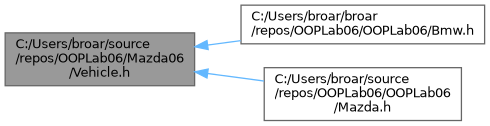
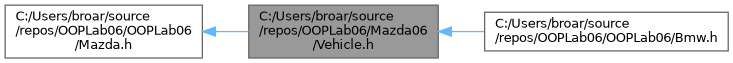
(363, 24) -> (606, 32)
(236, 77) -> (232, 32)
